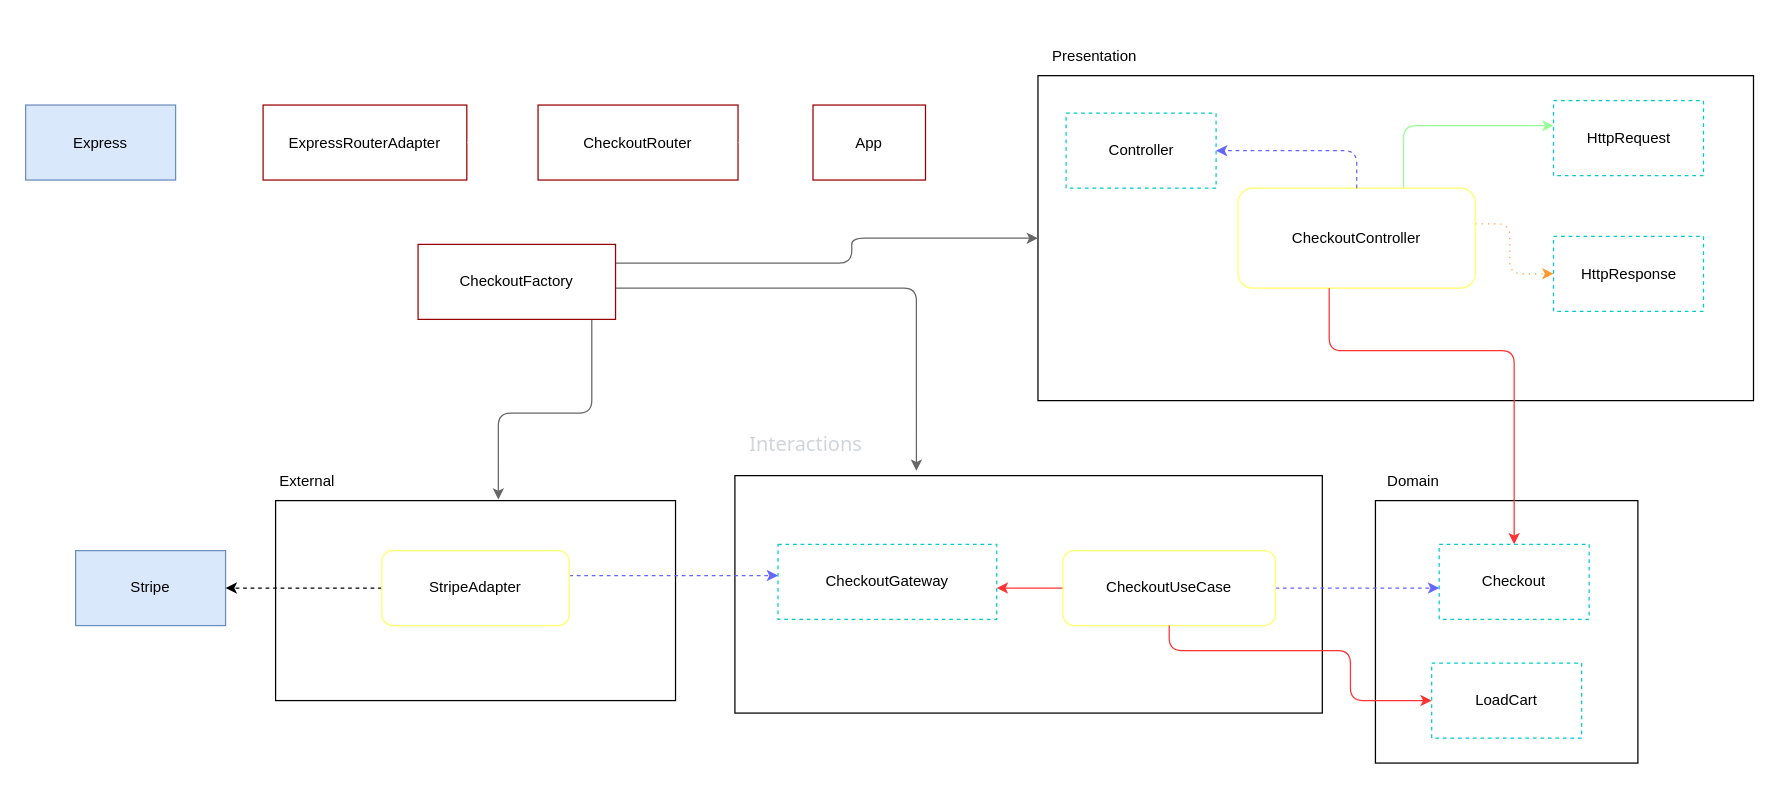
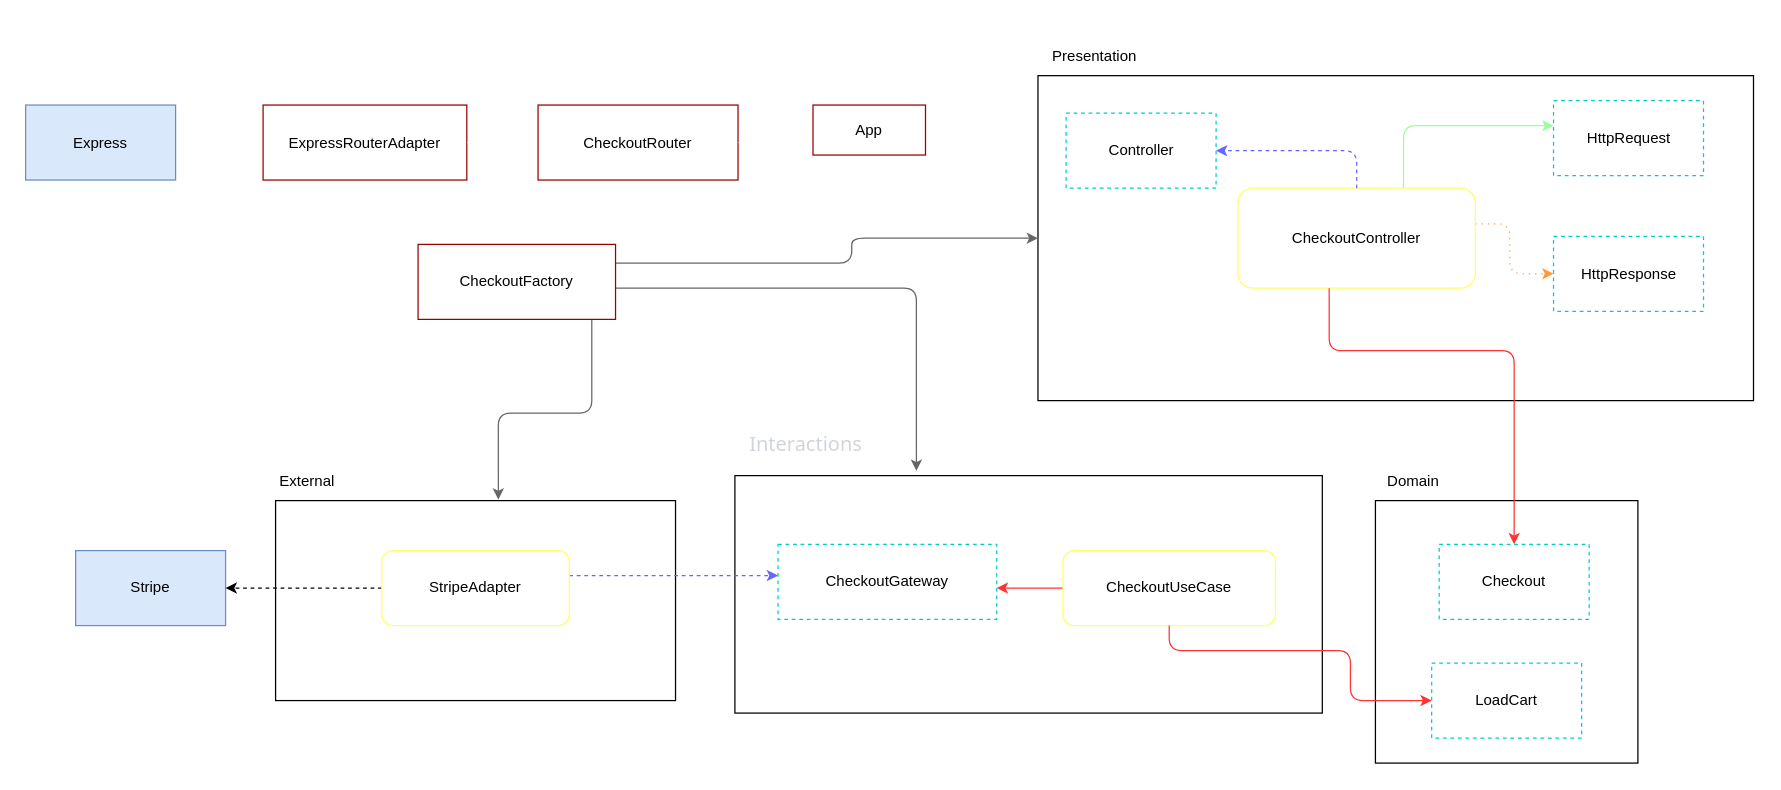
(869, 143) -> (869, 130)
(1356, 588) -> none
